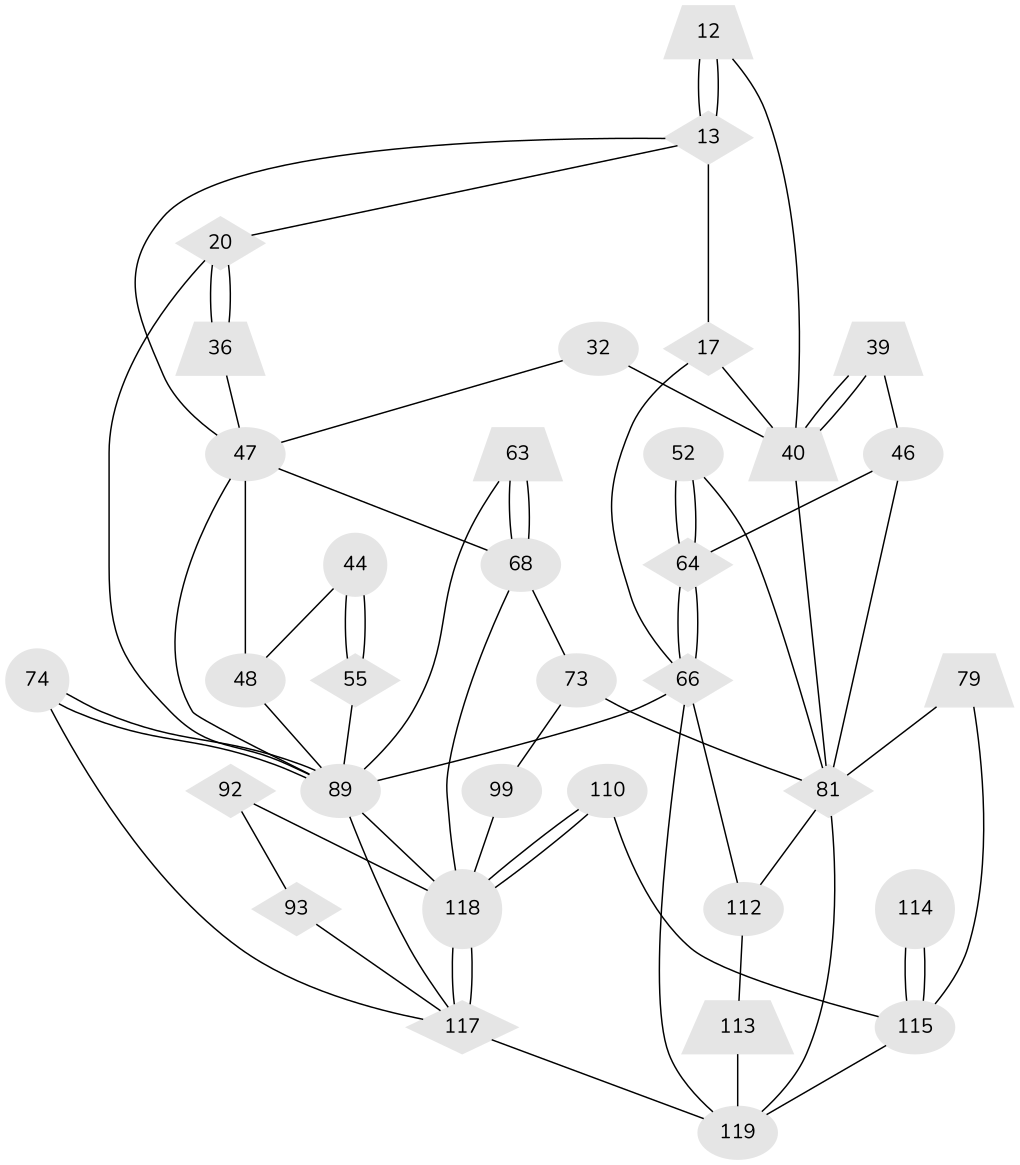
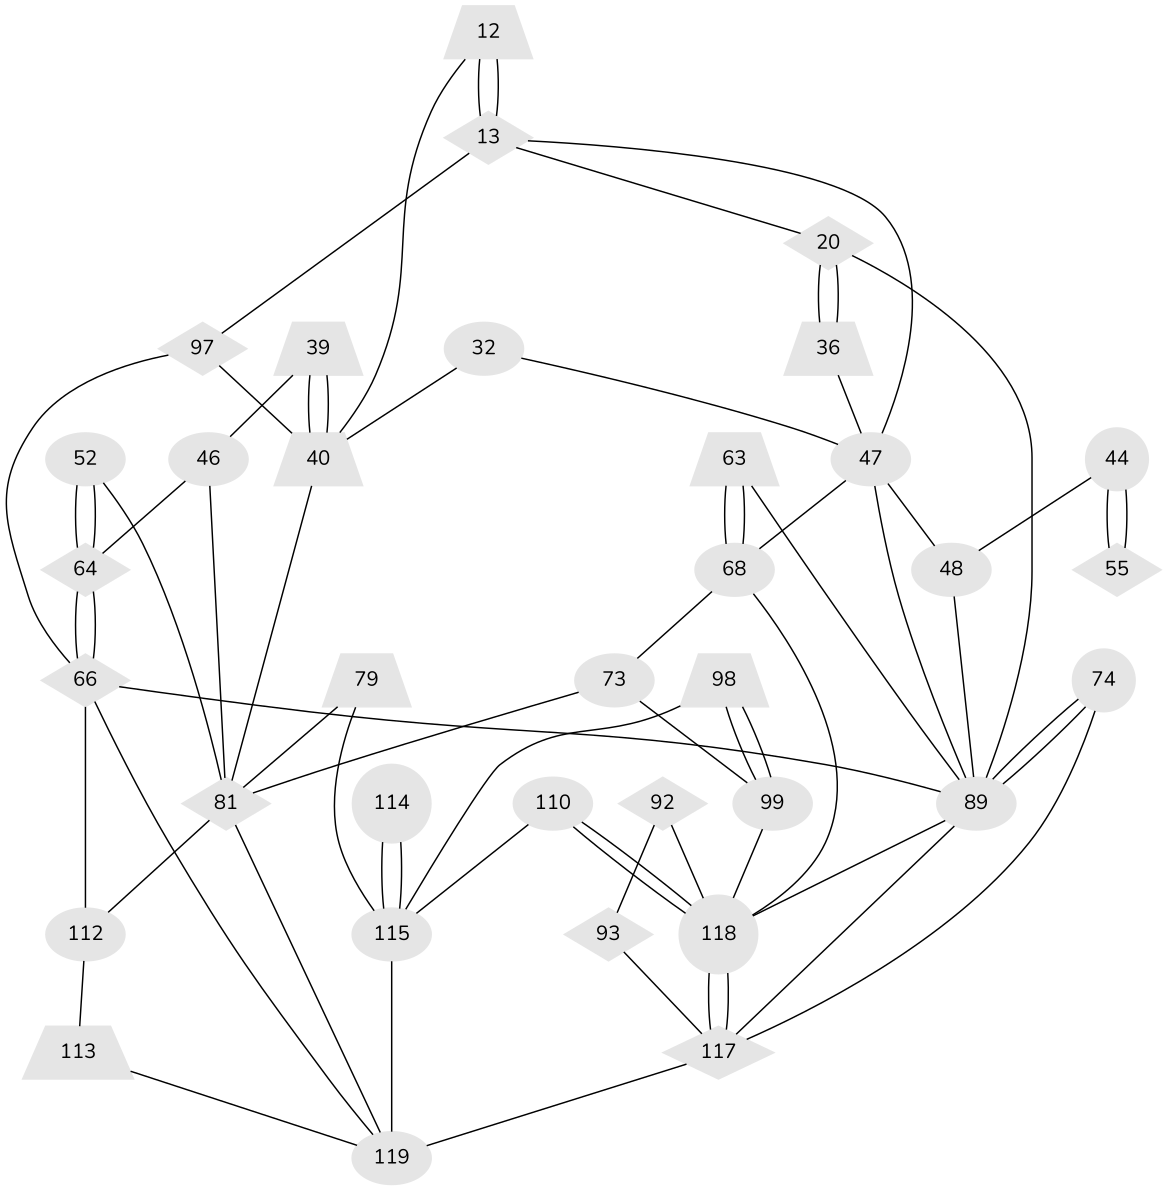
(708, 349) -> (203, 349)
none -> (724, 680)
(348, 735) -> none
